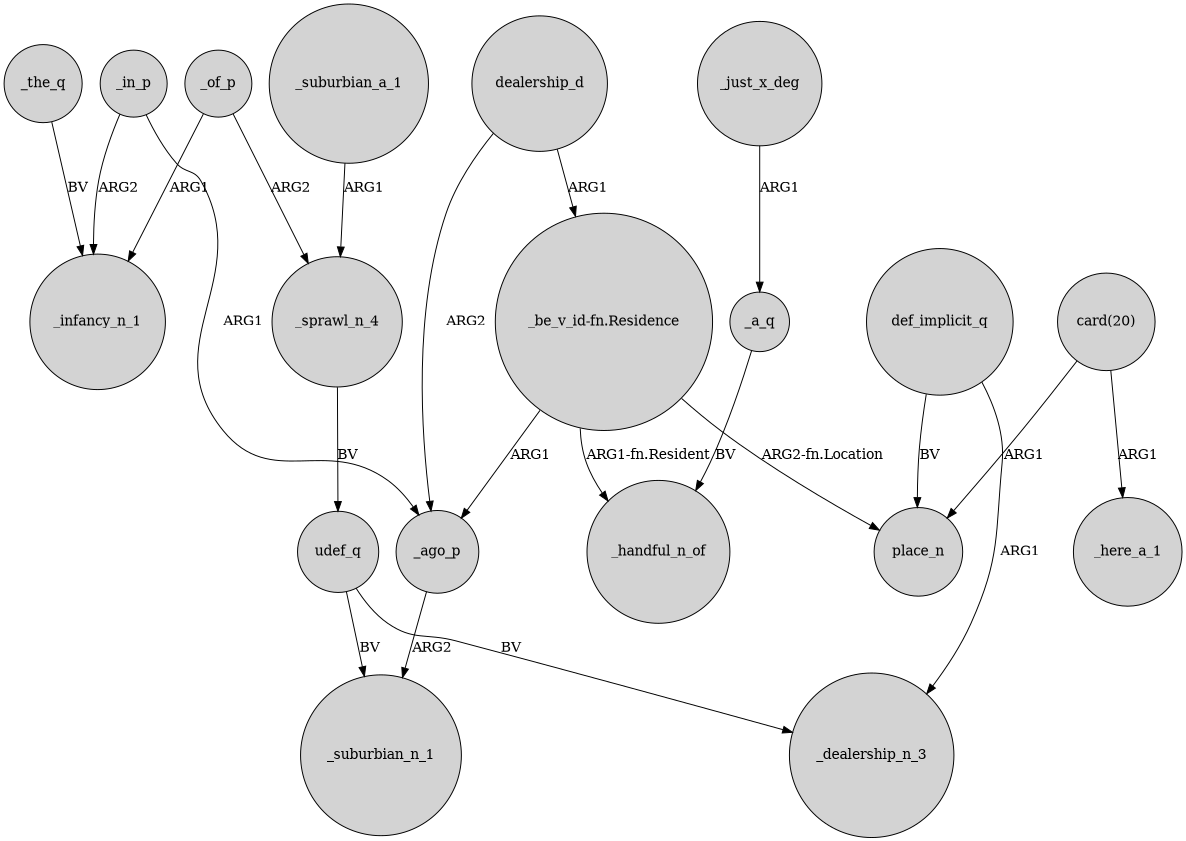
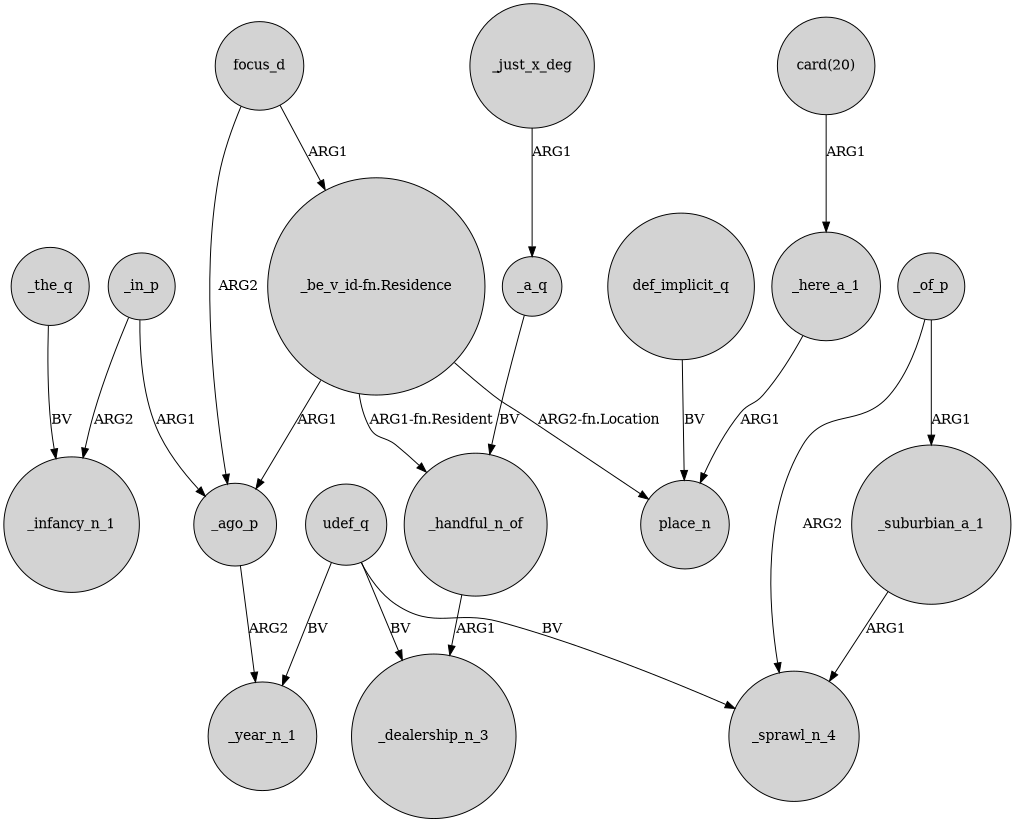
(540, 84) -> (260, 66)
(168, 183) -> (931, 378)
(1017, 437) -> (752, 404)
(338, 444) -> (537, 633)
(996, 540) -> (456, 624)
(381, 755) -> (262, 736)
